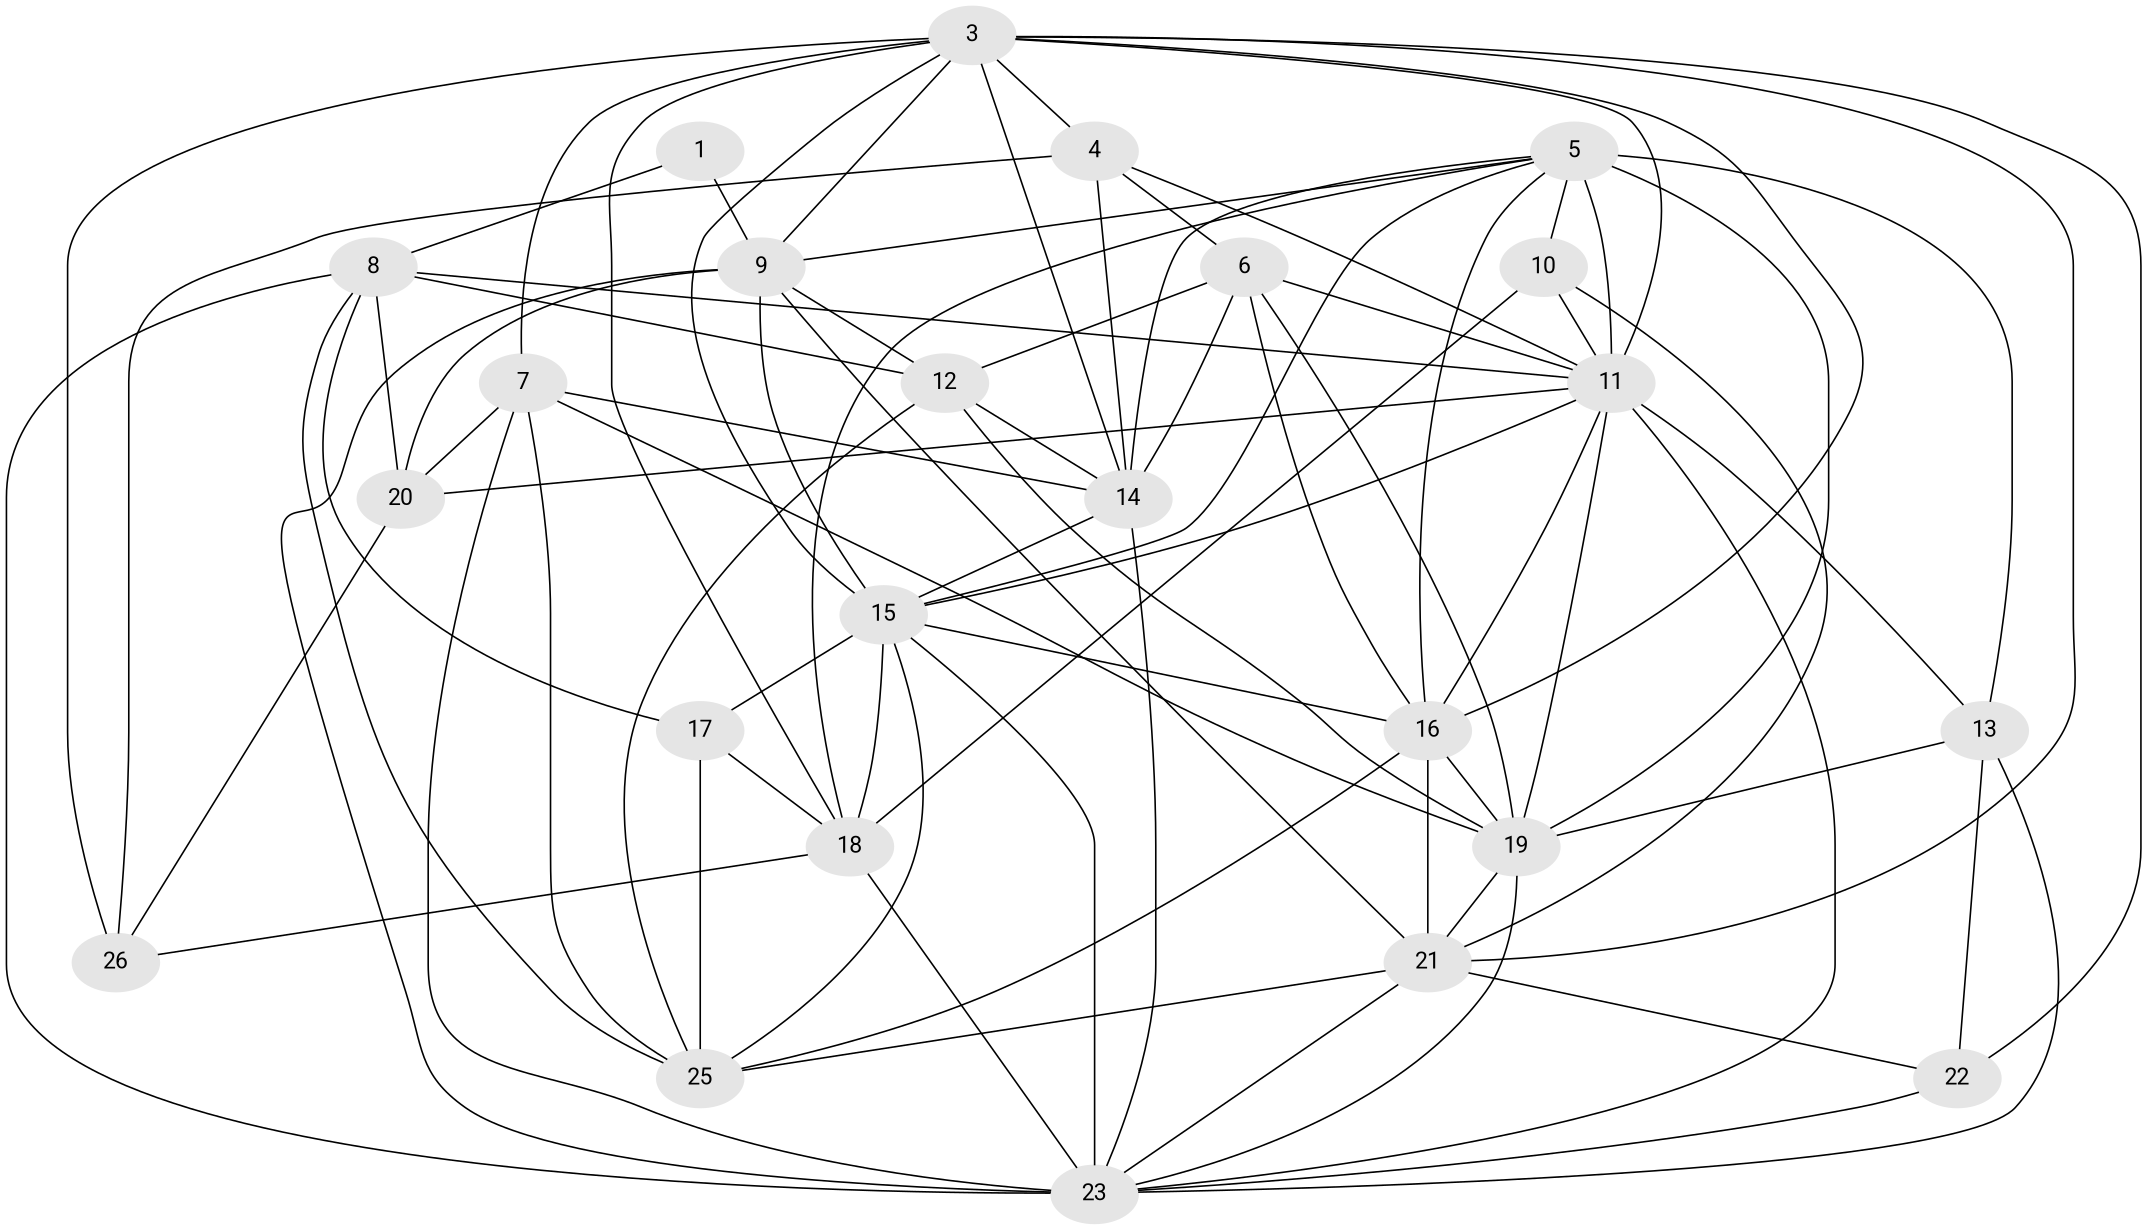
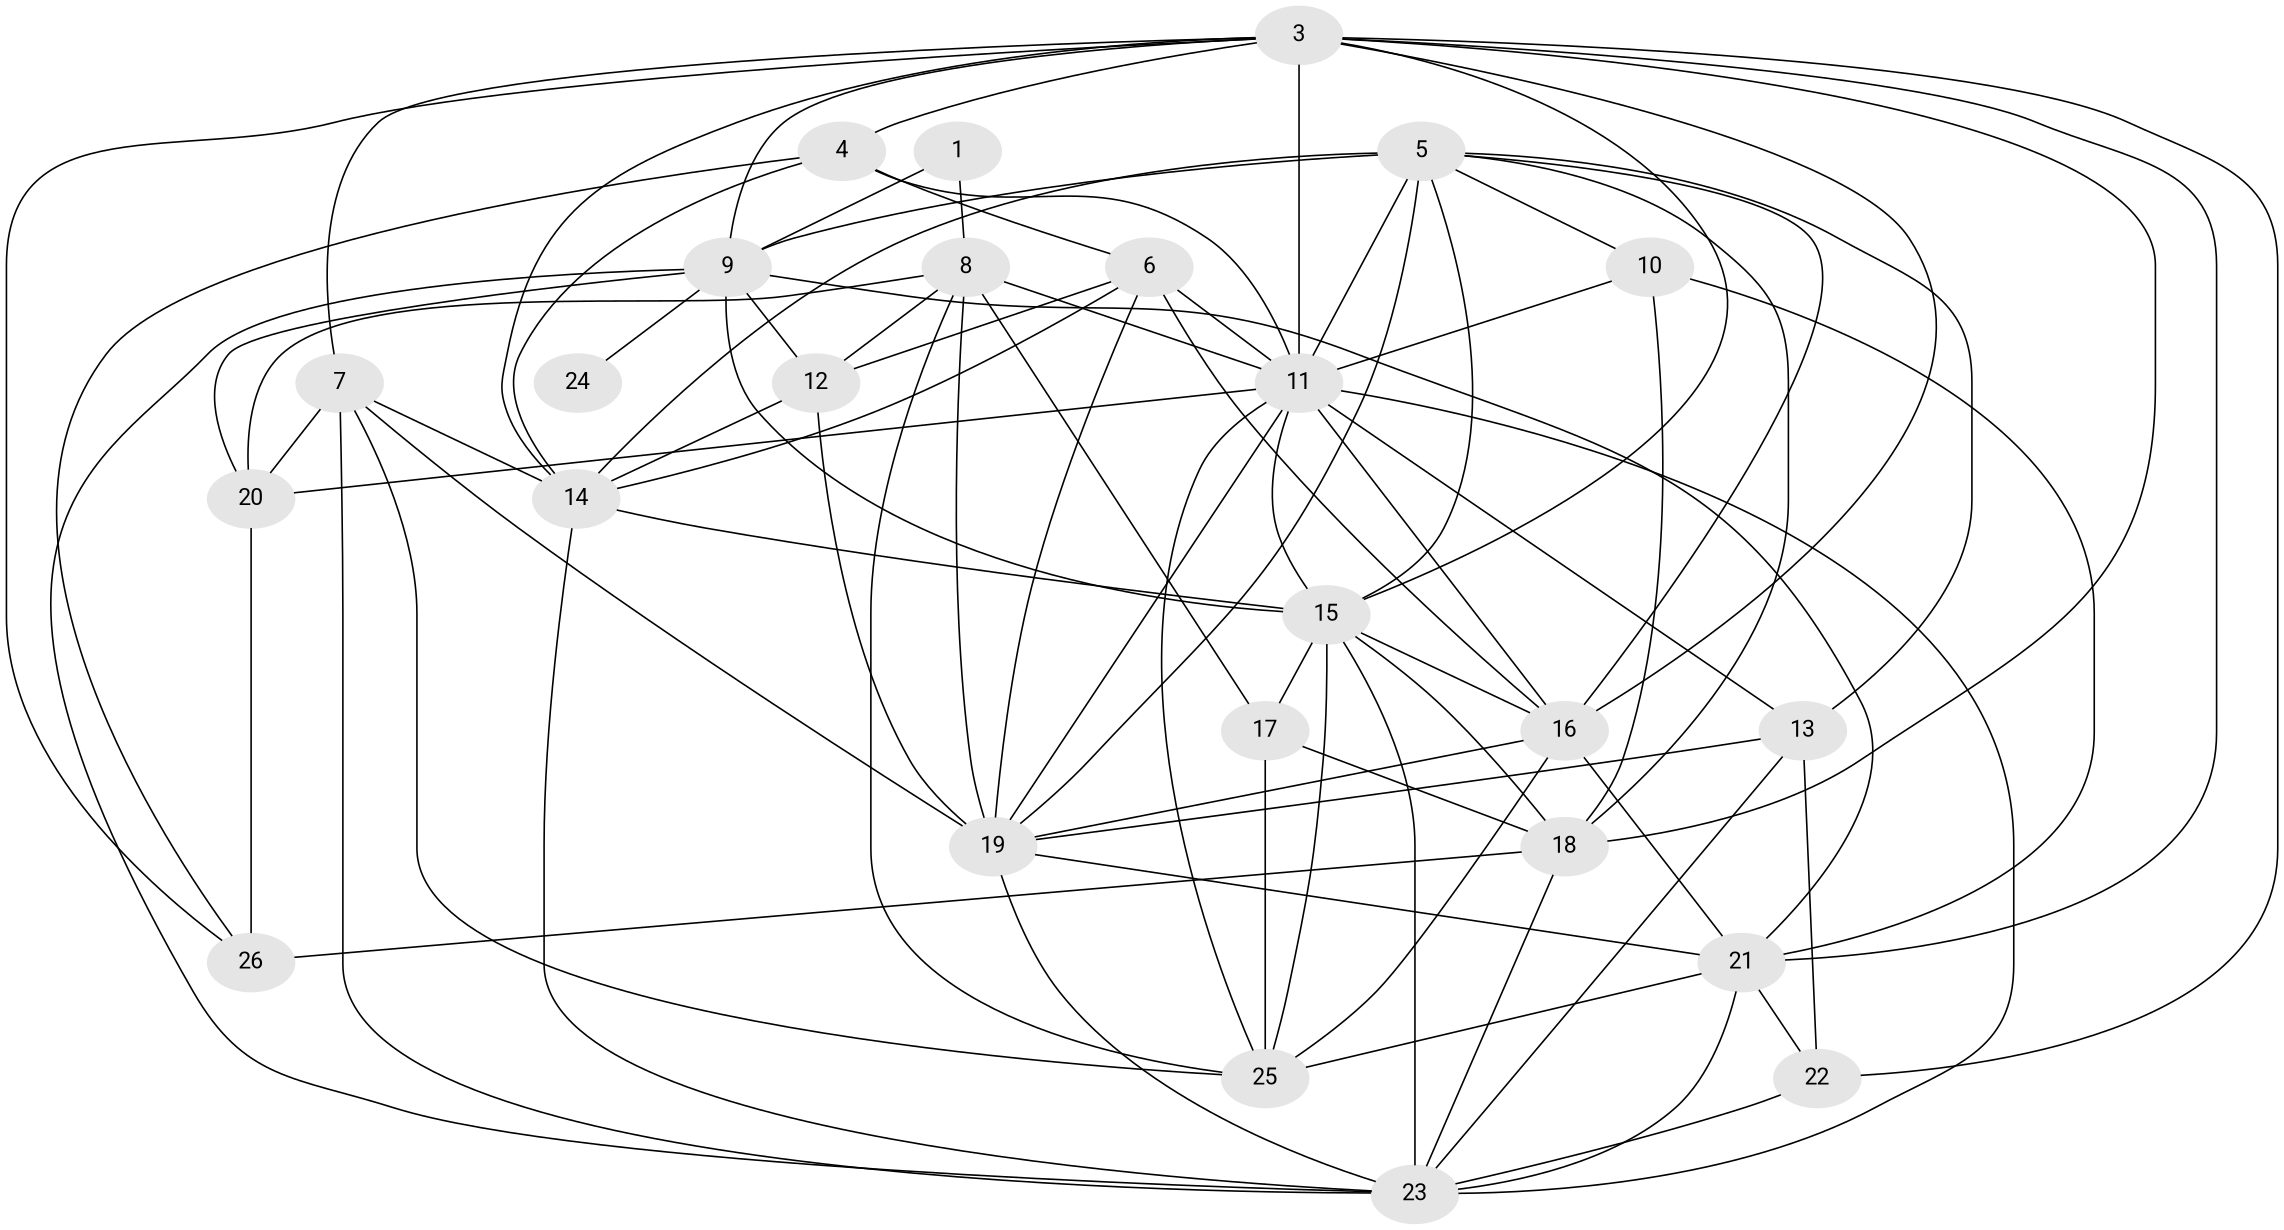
none -> (578, 383)
(653, 680) -> (1164, 716)
(69, 1051) -> (957, 532)
